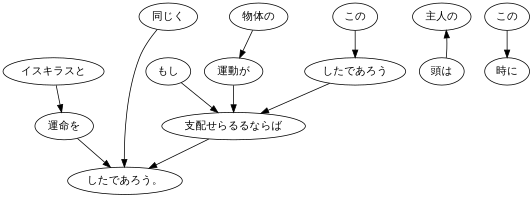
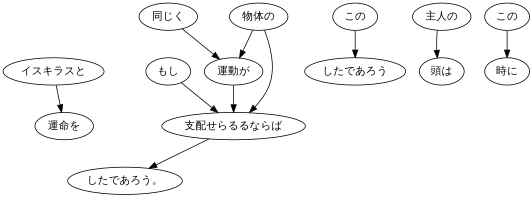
(447, 48) -> (437, 40)
(130, 91) -> (198, 42)
(299, 97) -> (272, 71)
(91, 150) -> none
